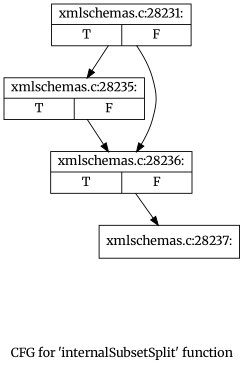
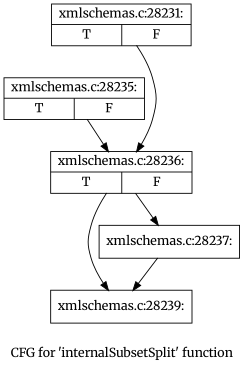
(100, 58) -> none
none -> (121, 307)
